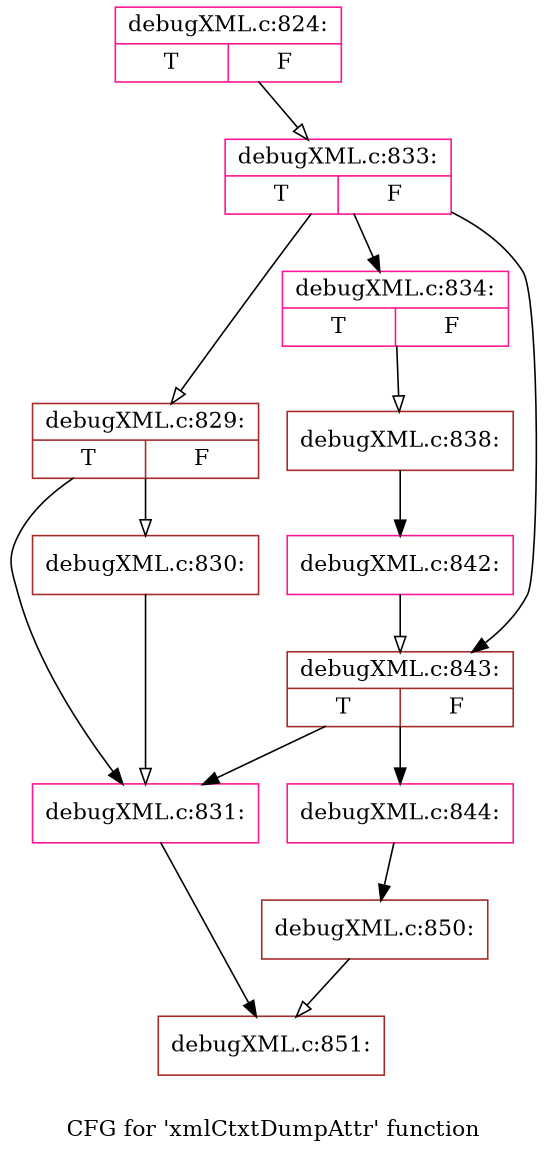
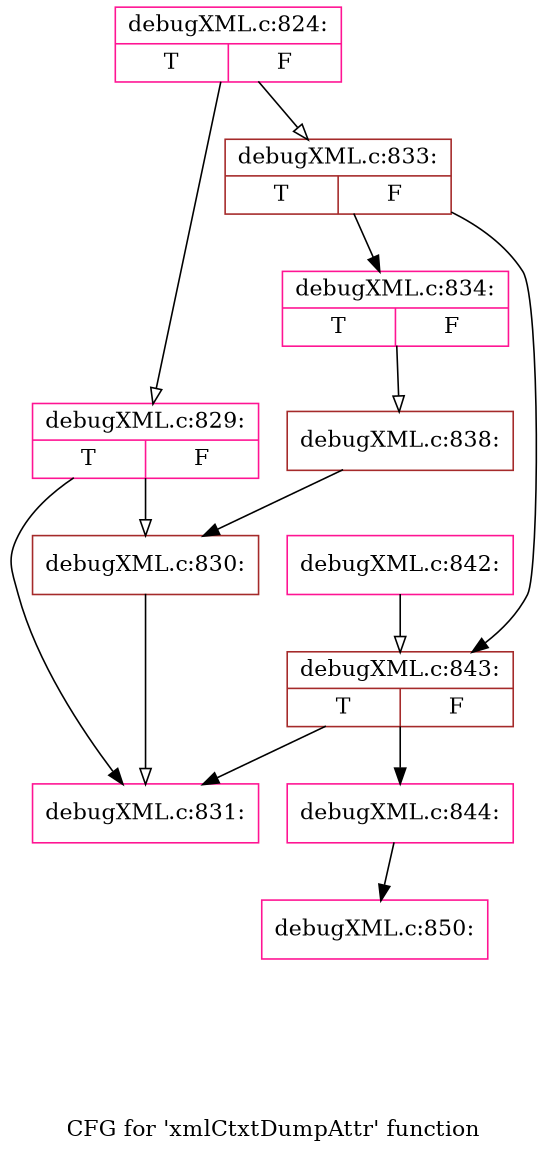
(338, 177) -> (338, 177)
(246, 302) -> (189, 235)
(146, 441) -> (146, 441)
(400, 495) -> (280, 499)
(375, 930) -> (375, 930)
(271, 1046) -> none
